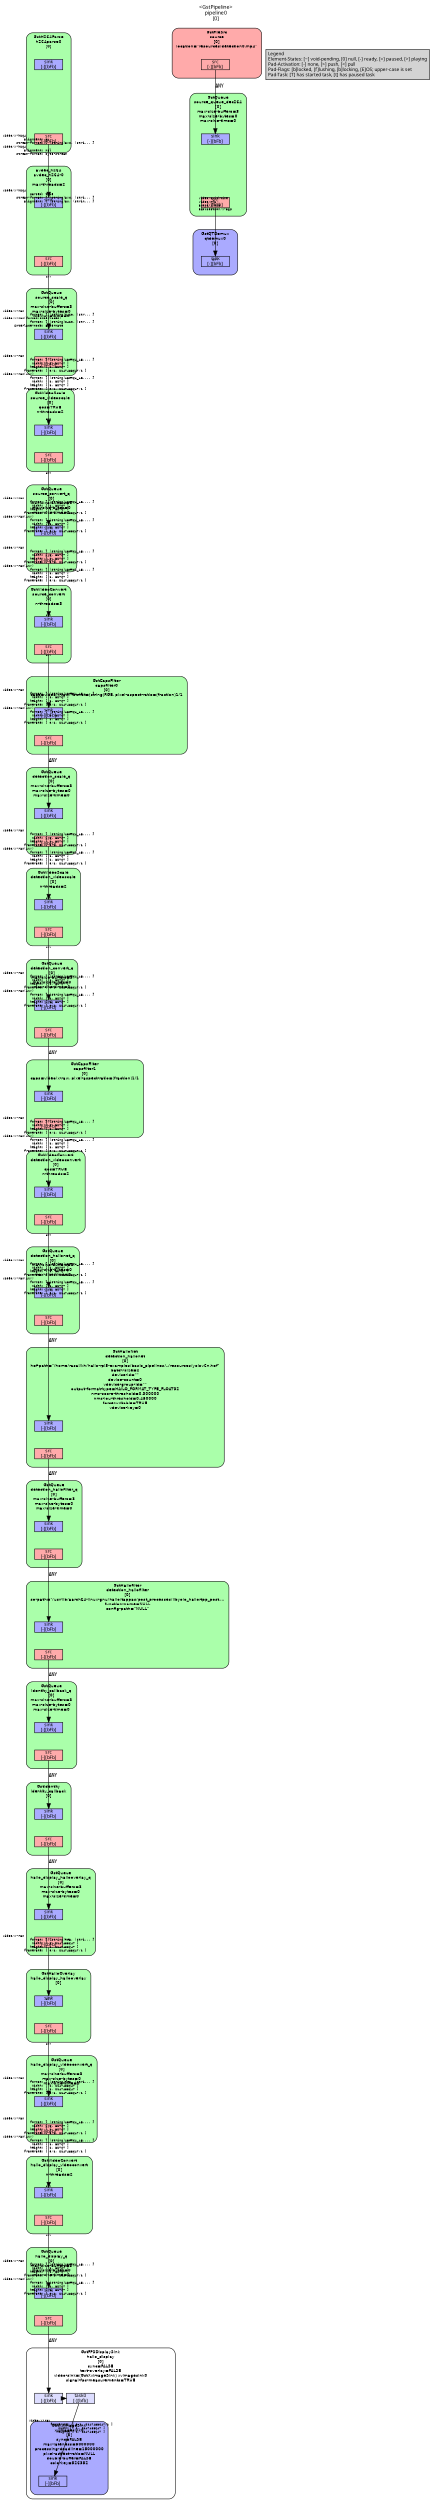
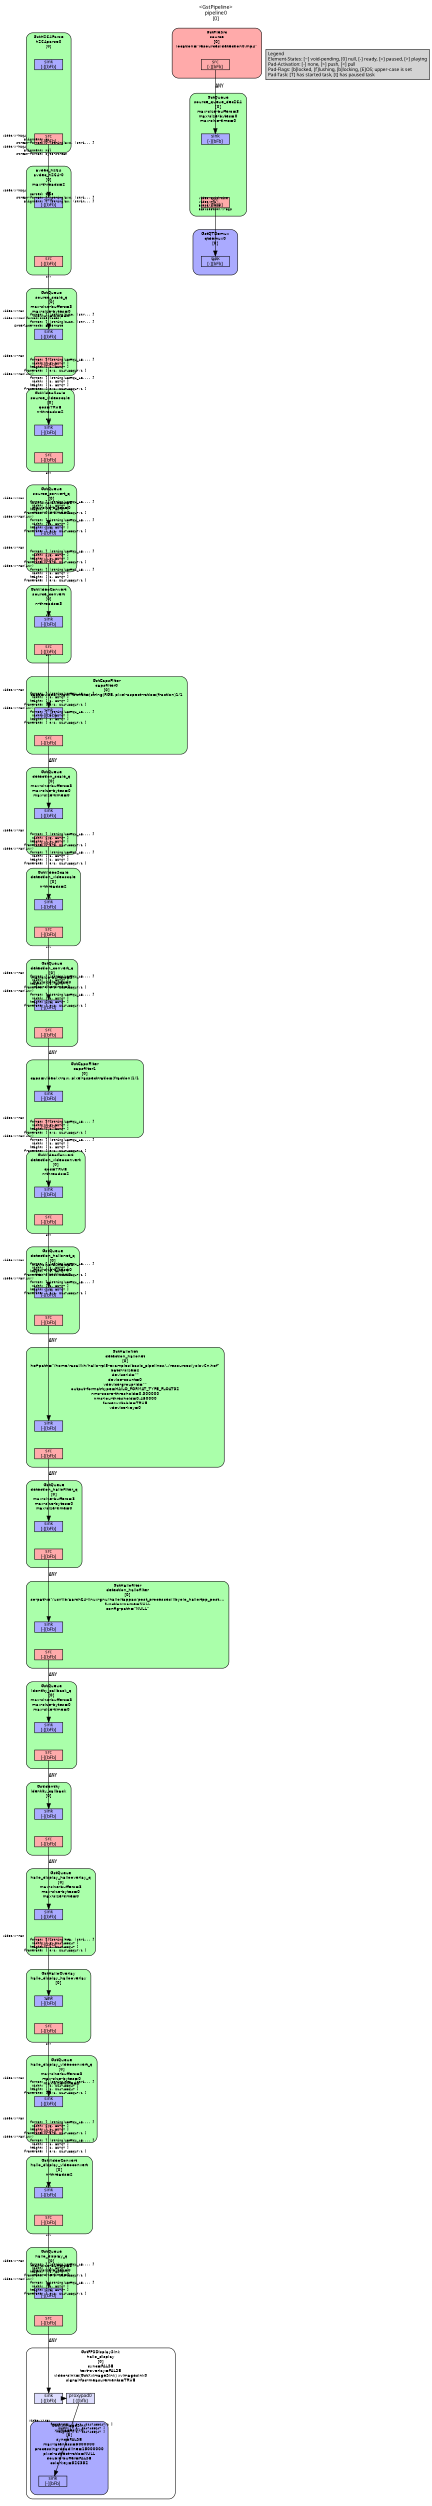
(80, 2398) -> (80, 2398)
